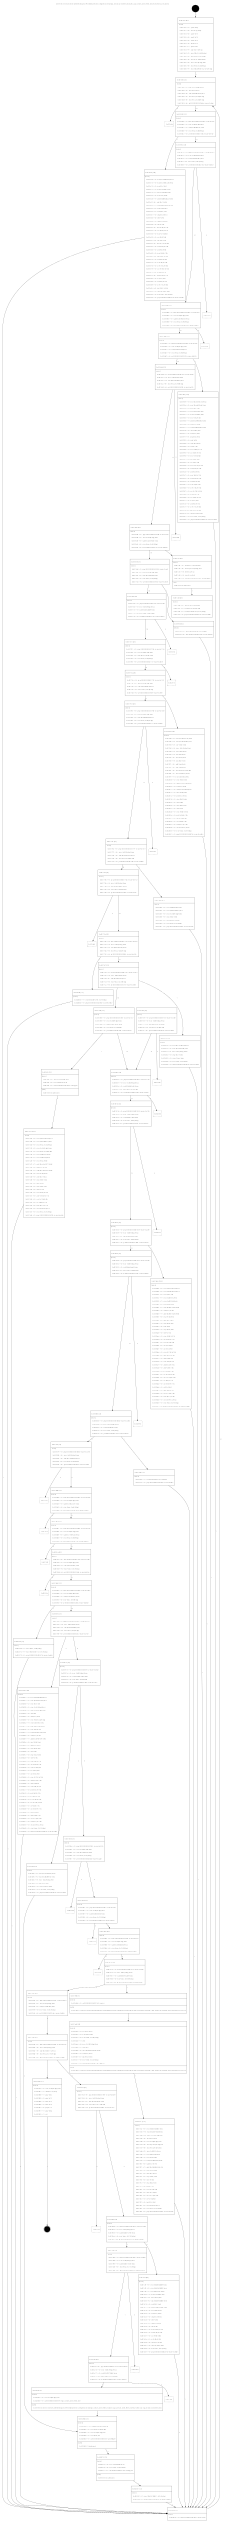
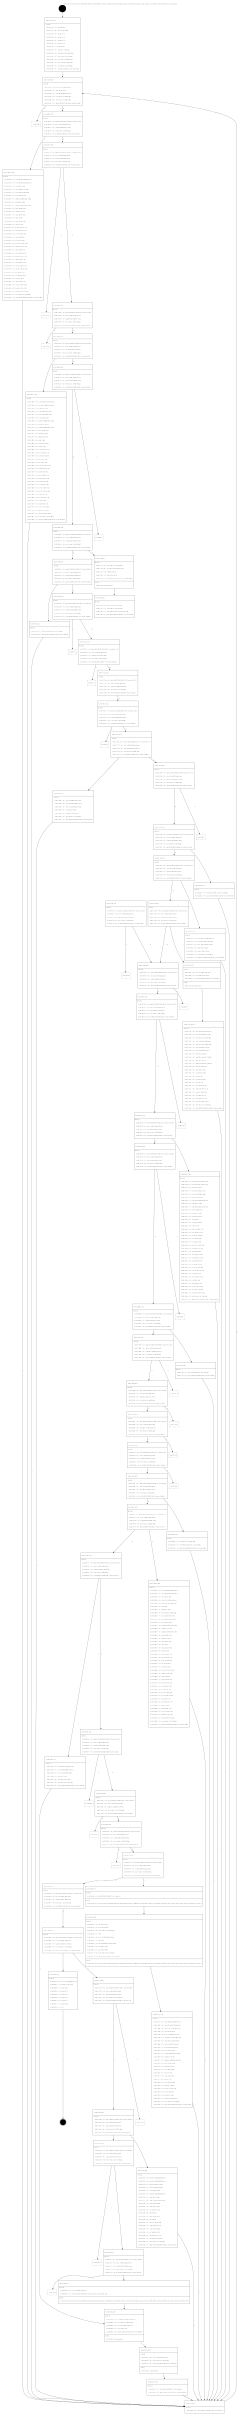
(184, 783) -> none
